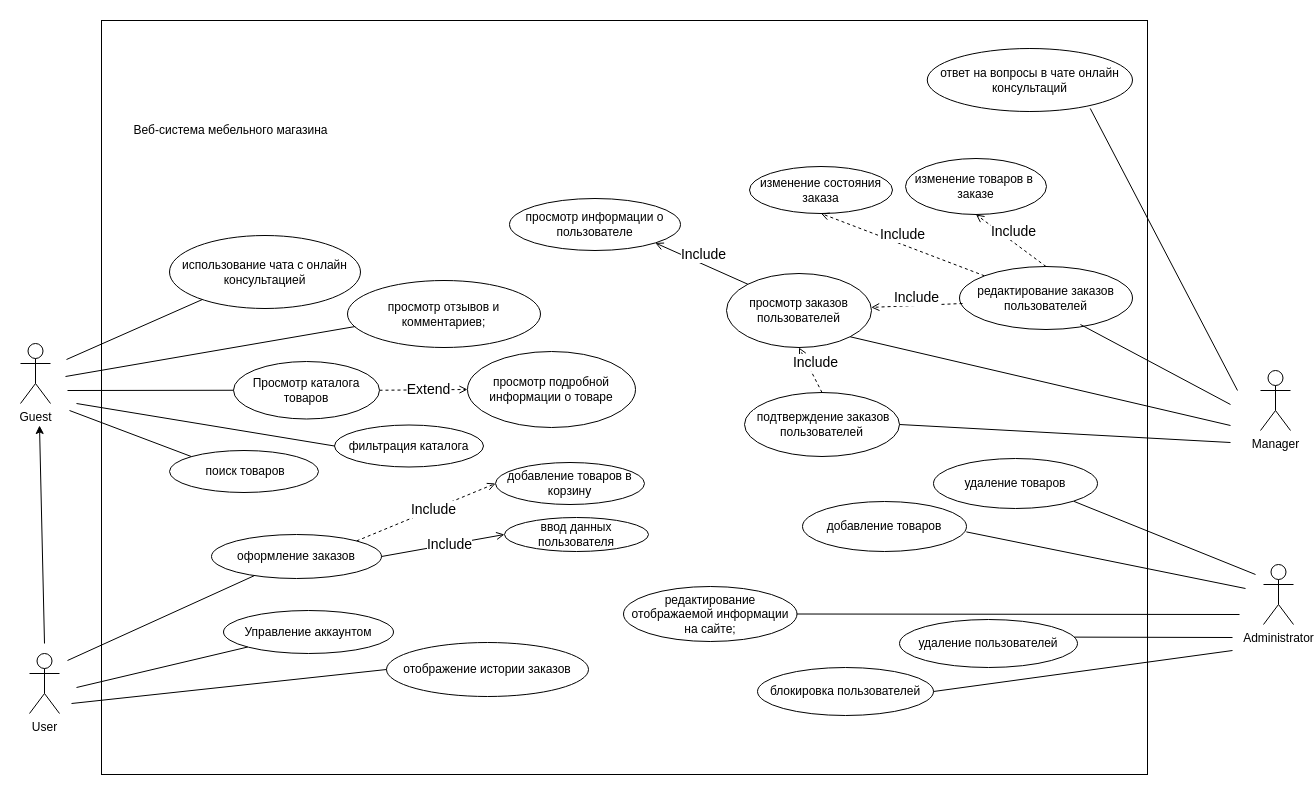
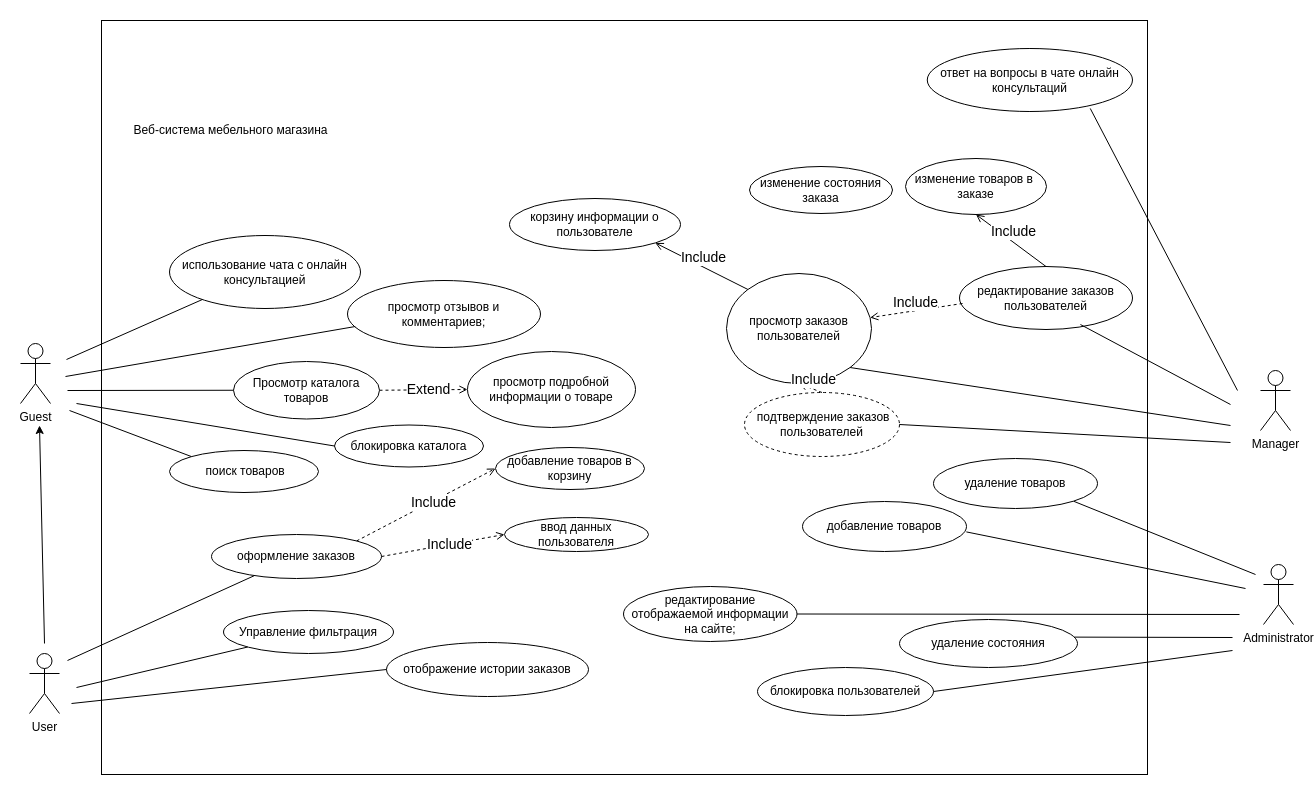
(595, 225) -> (595, 225)
(904, 245) -> none
(1028, 253) -> (1028, 253)
(799, 311) -> (799, 329)
(822, 425) -> (822, 425)
(409, 447) -> (409, 447)
(570, 484) -> (570, 469)
(405, 552) -> (405, 552)
(309, 633) -> (309, 633)
(989, 644) -> (989, 644)
